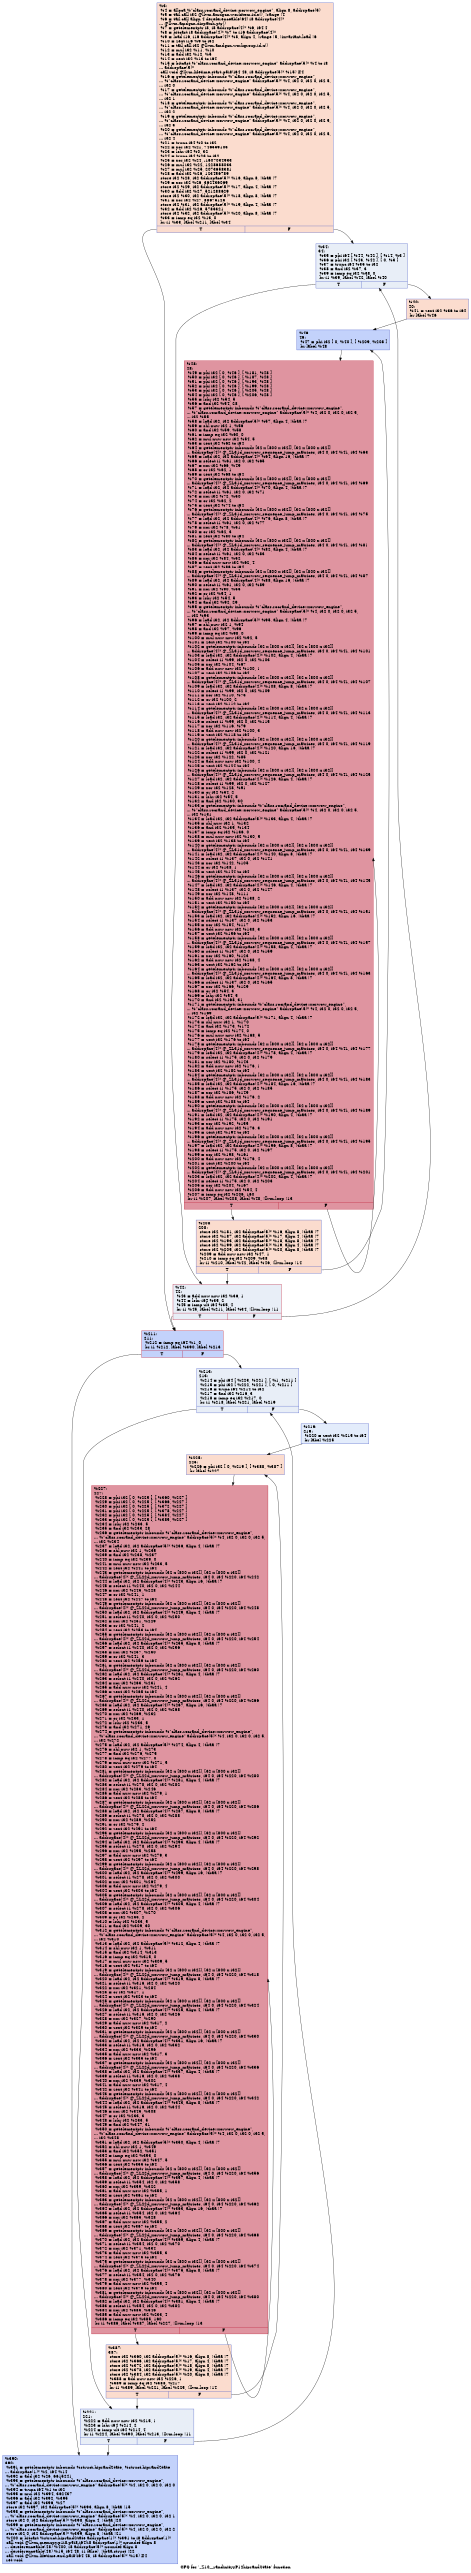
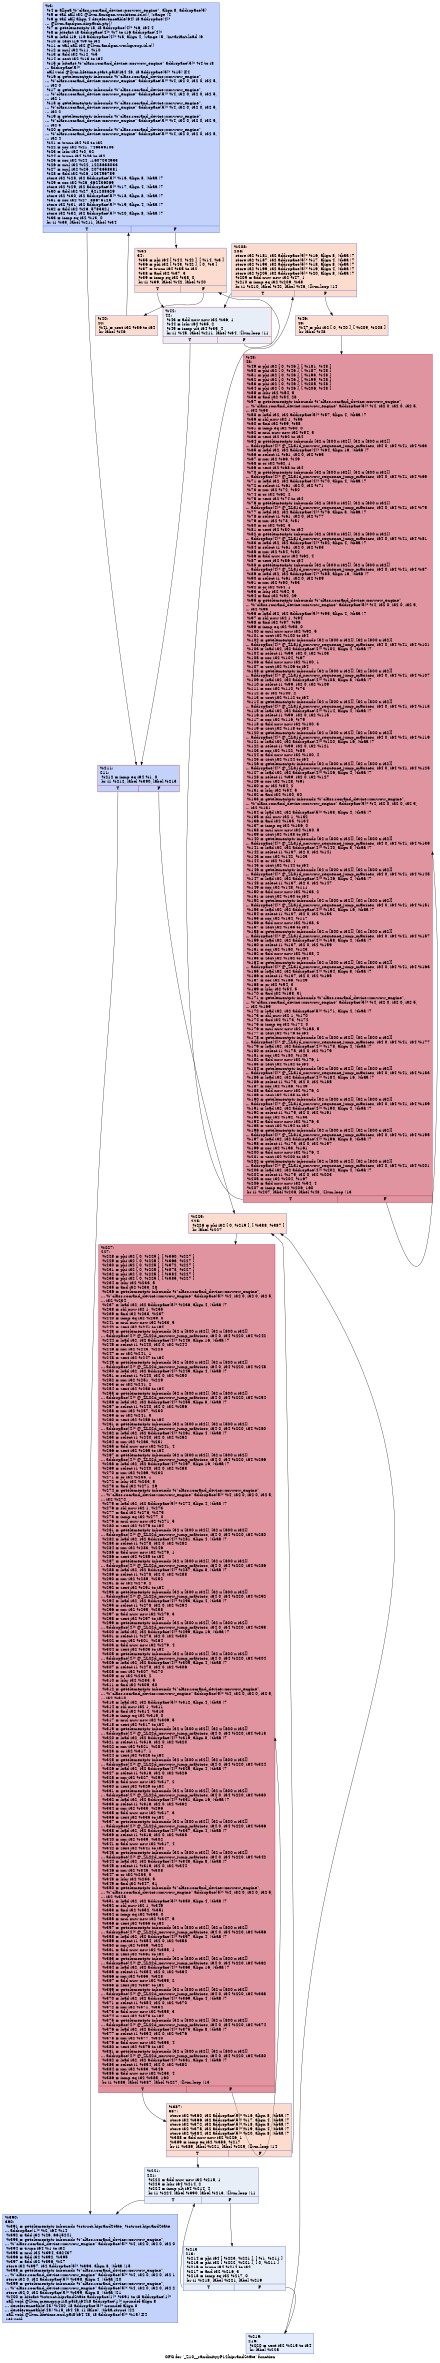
(245, 118) -> (131, 118)
(362, 266) -> (181, 270)
(391, 324) -> (128, 276)
(343, 340) -> (342, 326)
(233, 1358) -> (182, 1004)
